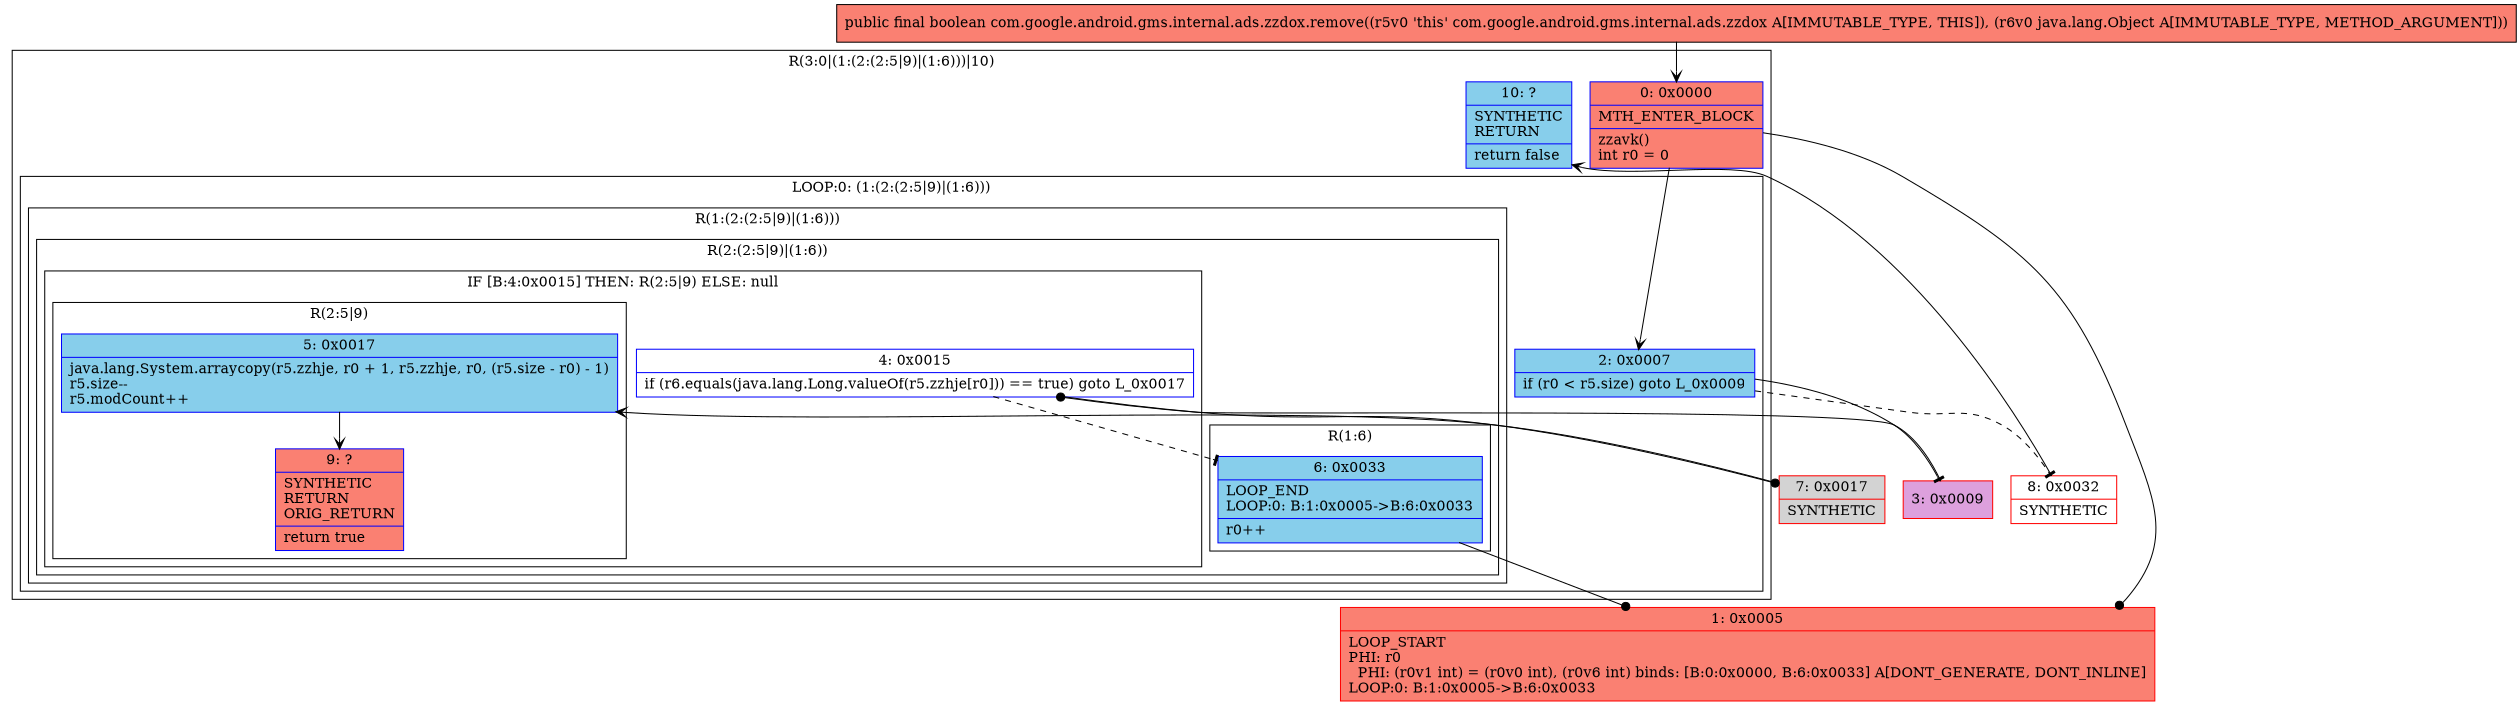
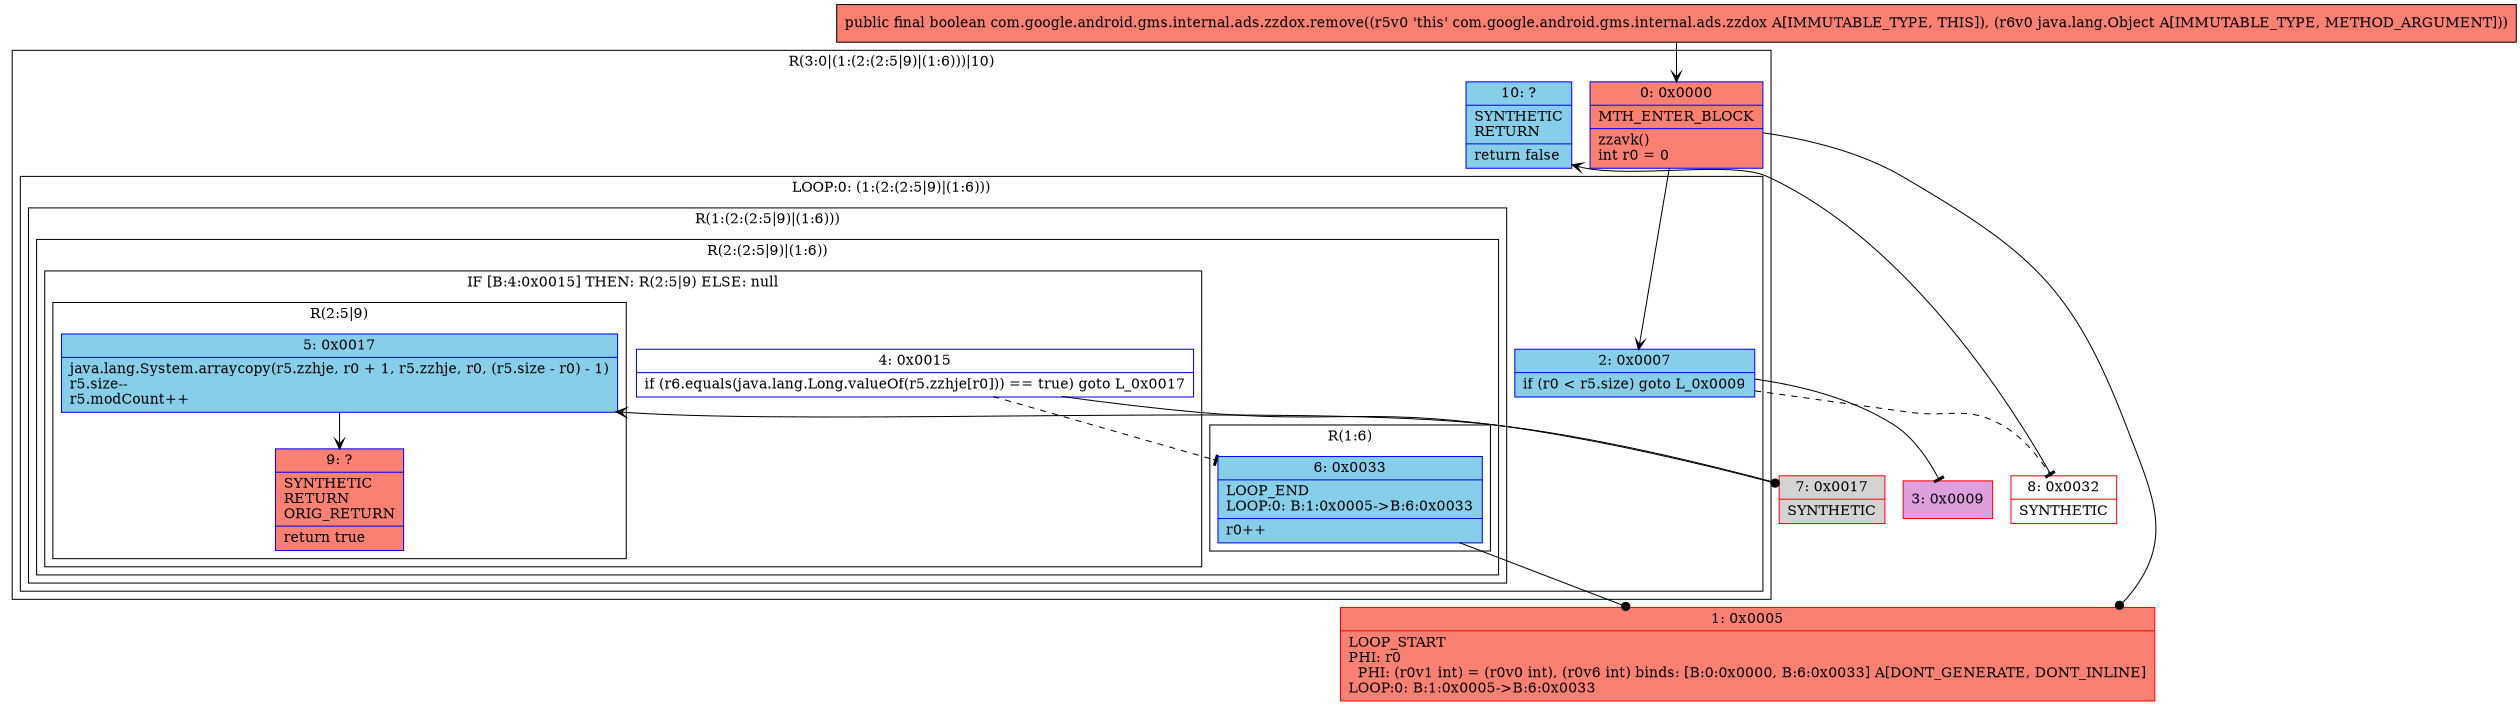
(1517, 413) -> none
